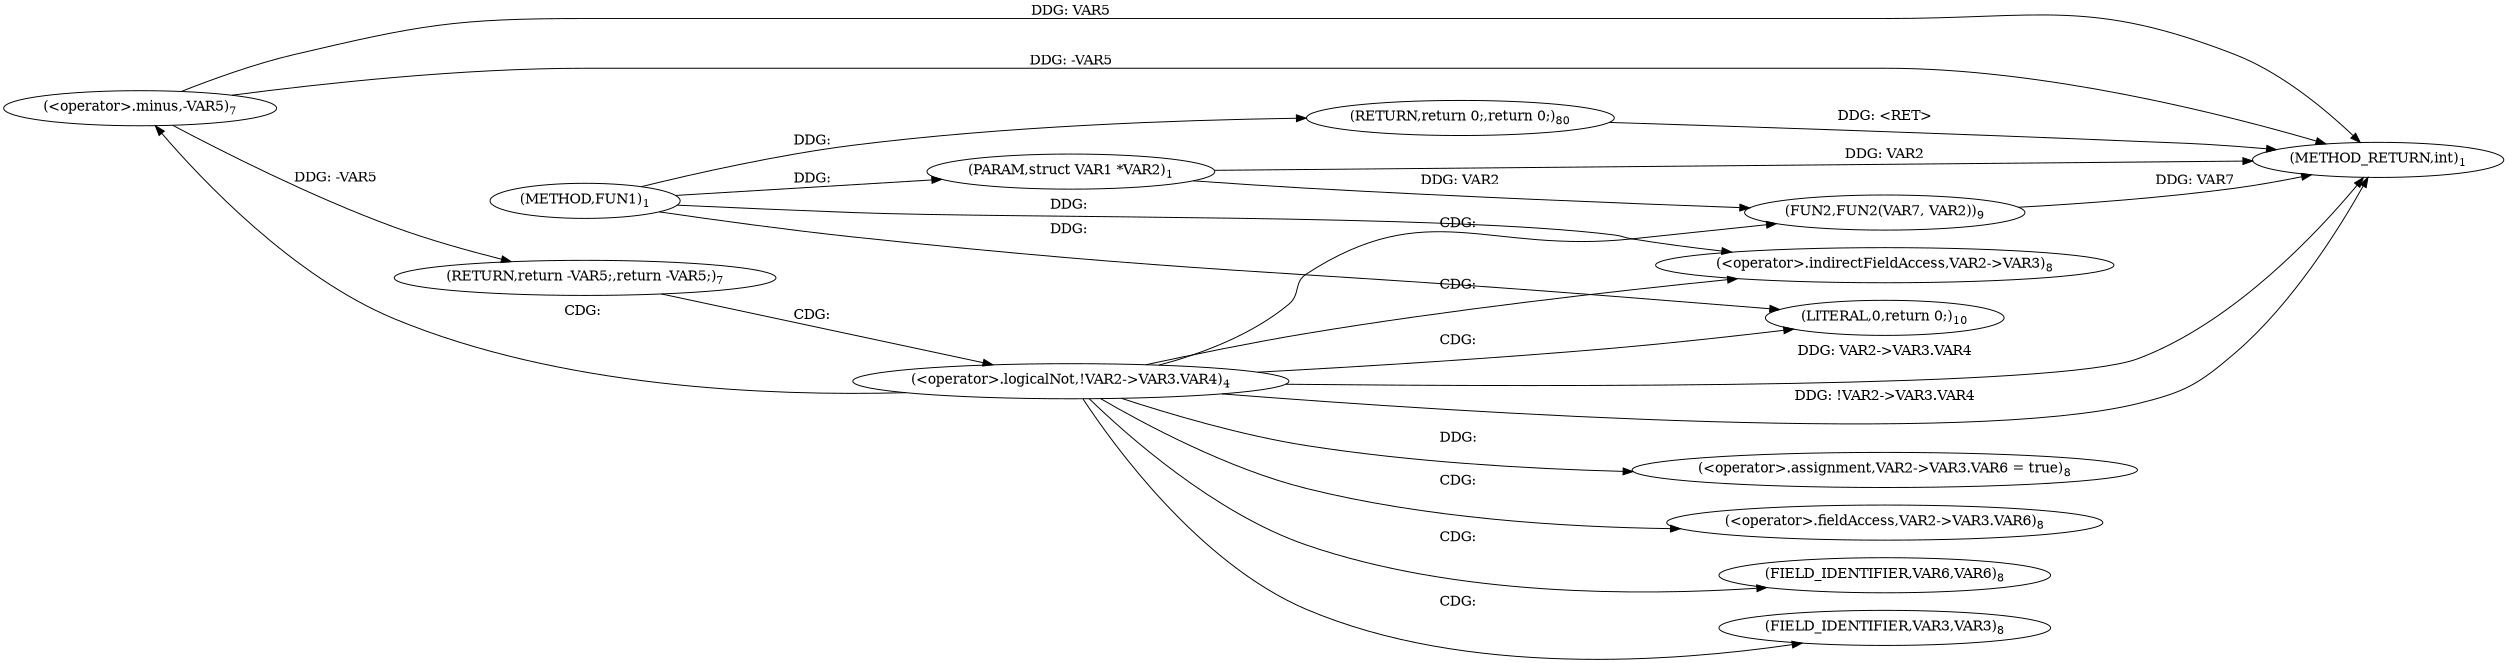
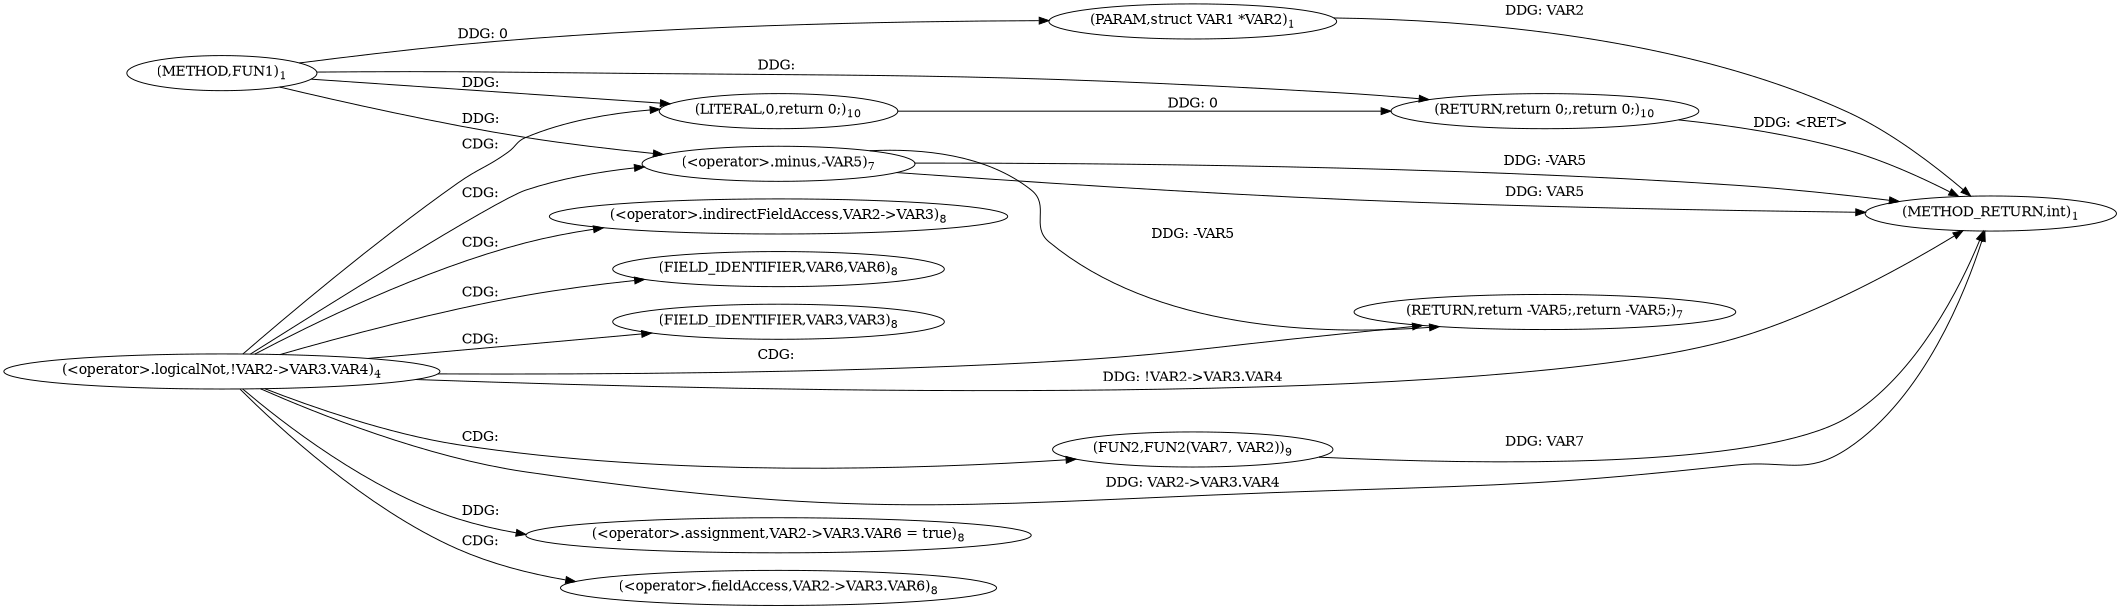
none -> (1139, 111)
(1563, 117) -> (1648, 110)
(814, 179) -> (483, 35)
(1466, 196) -> none
(1200, 218) -> (465, 127)
(822, 328) -> (926, 367)
